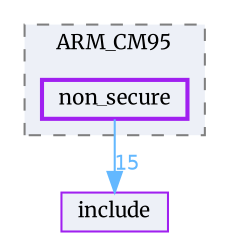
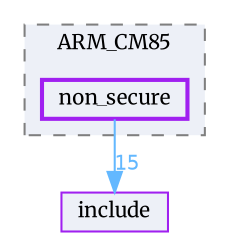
(115, 44) -> (115, 44)
